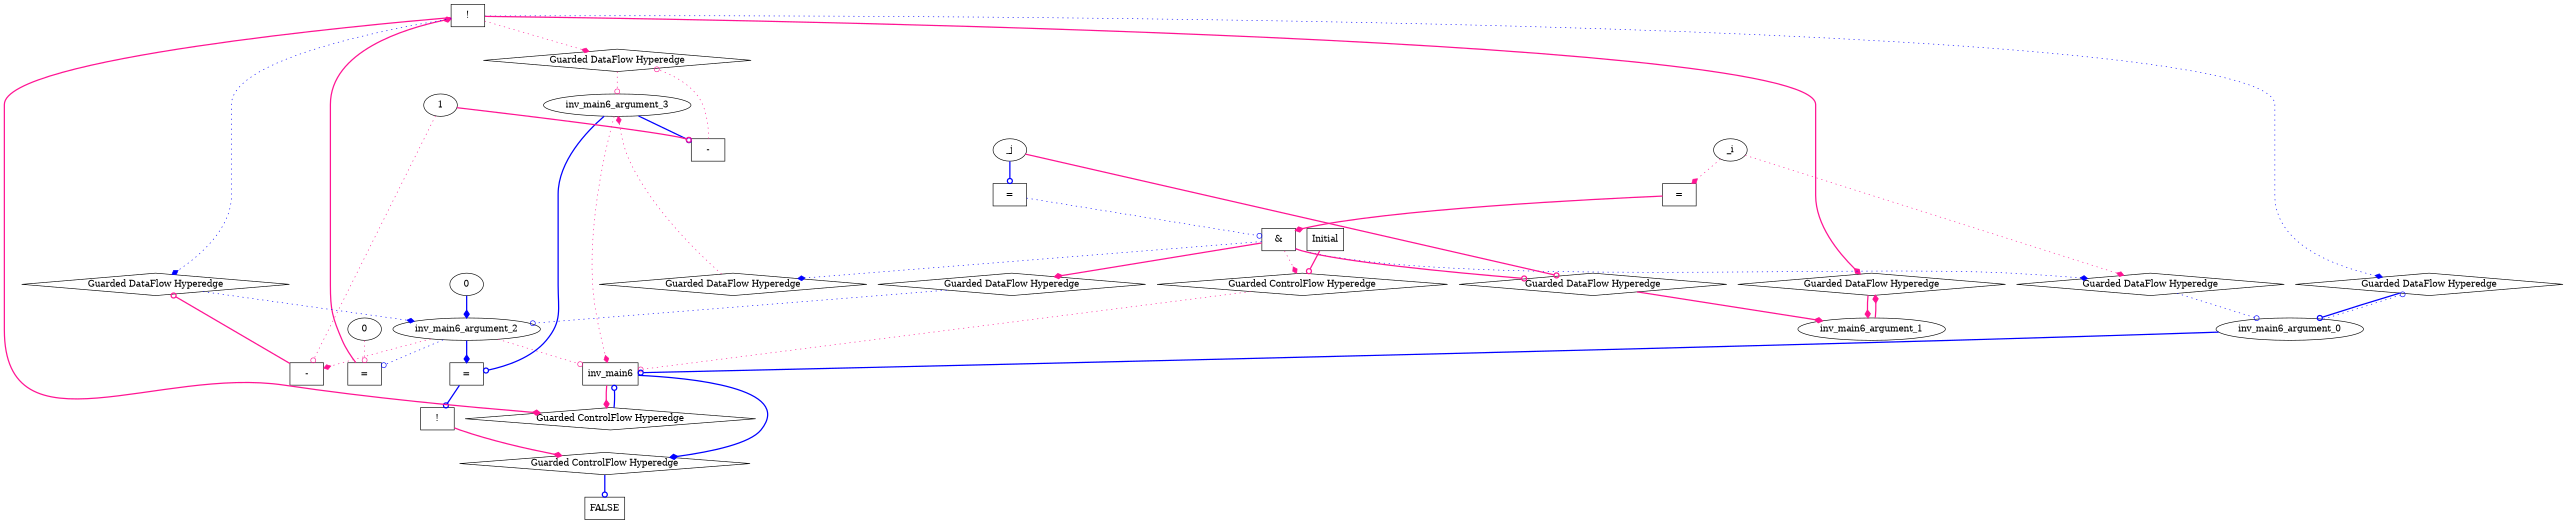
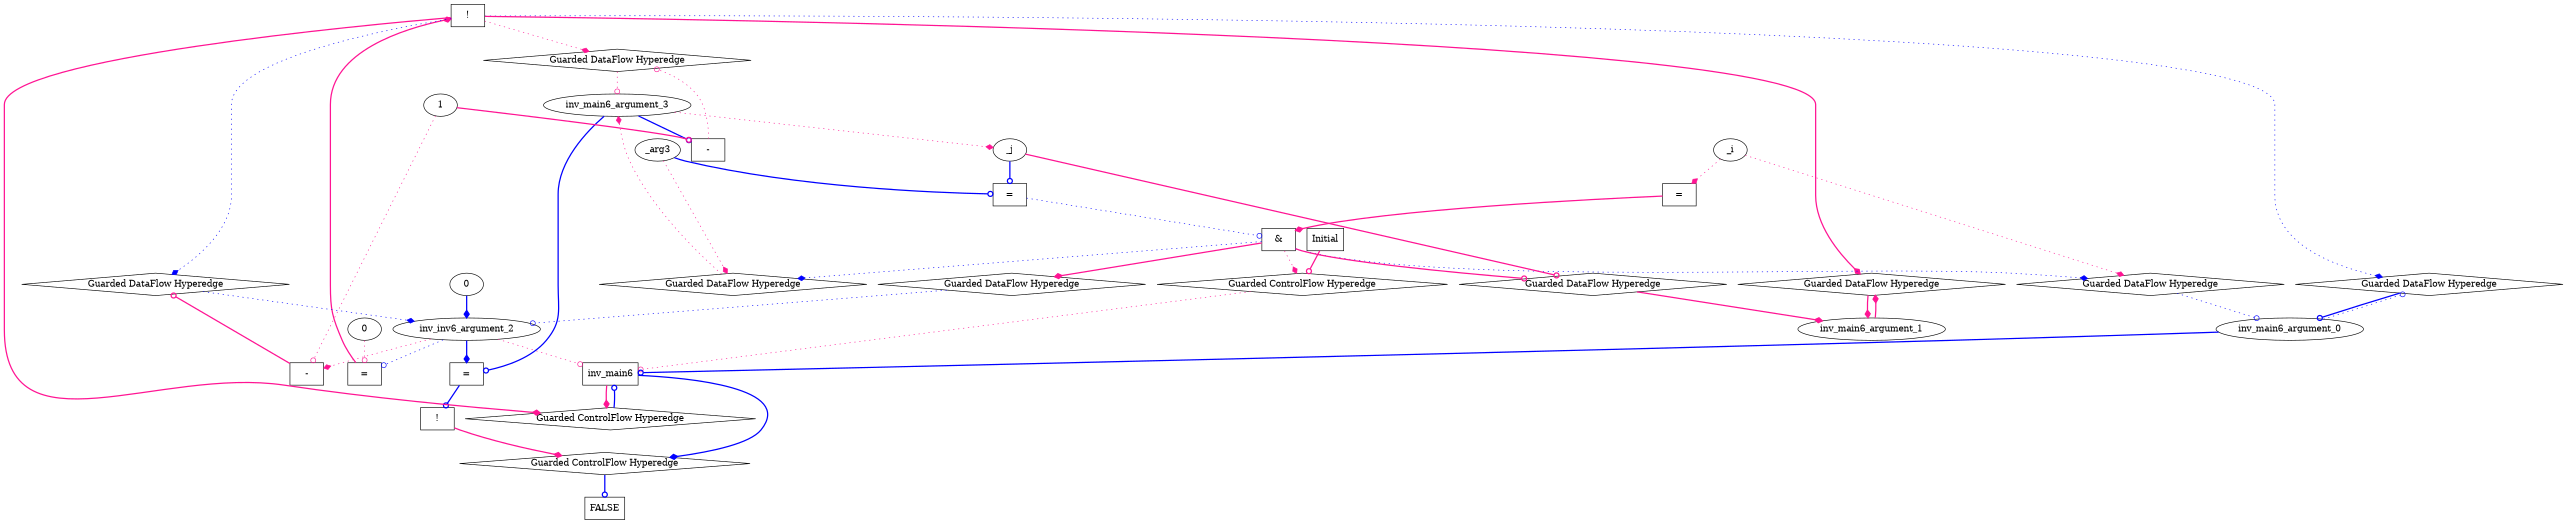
none -> (658, 150)
(593, 236) -> (830, 129)
(467, 329) -> (467, 329)
